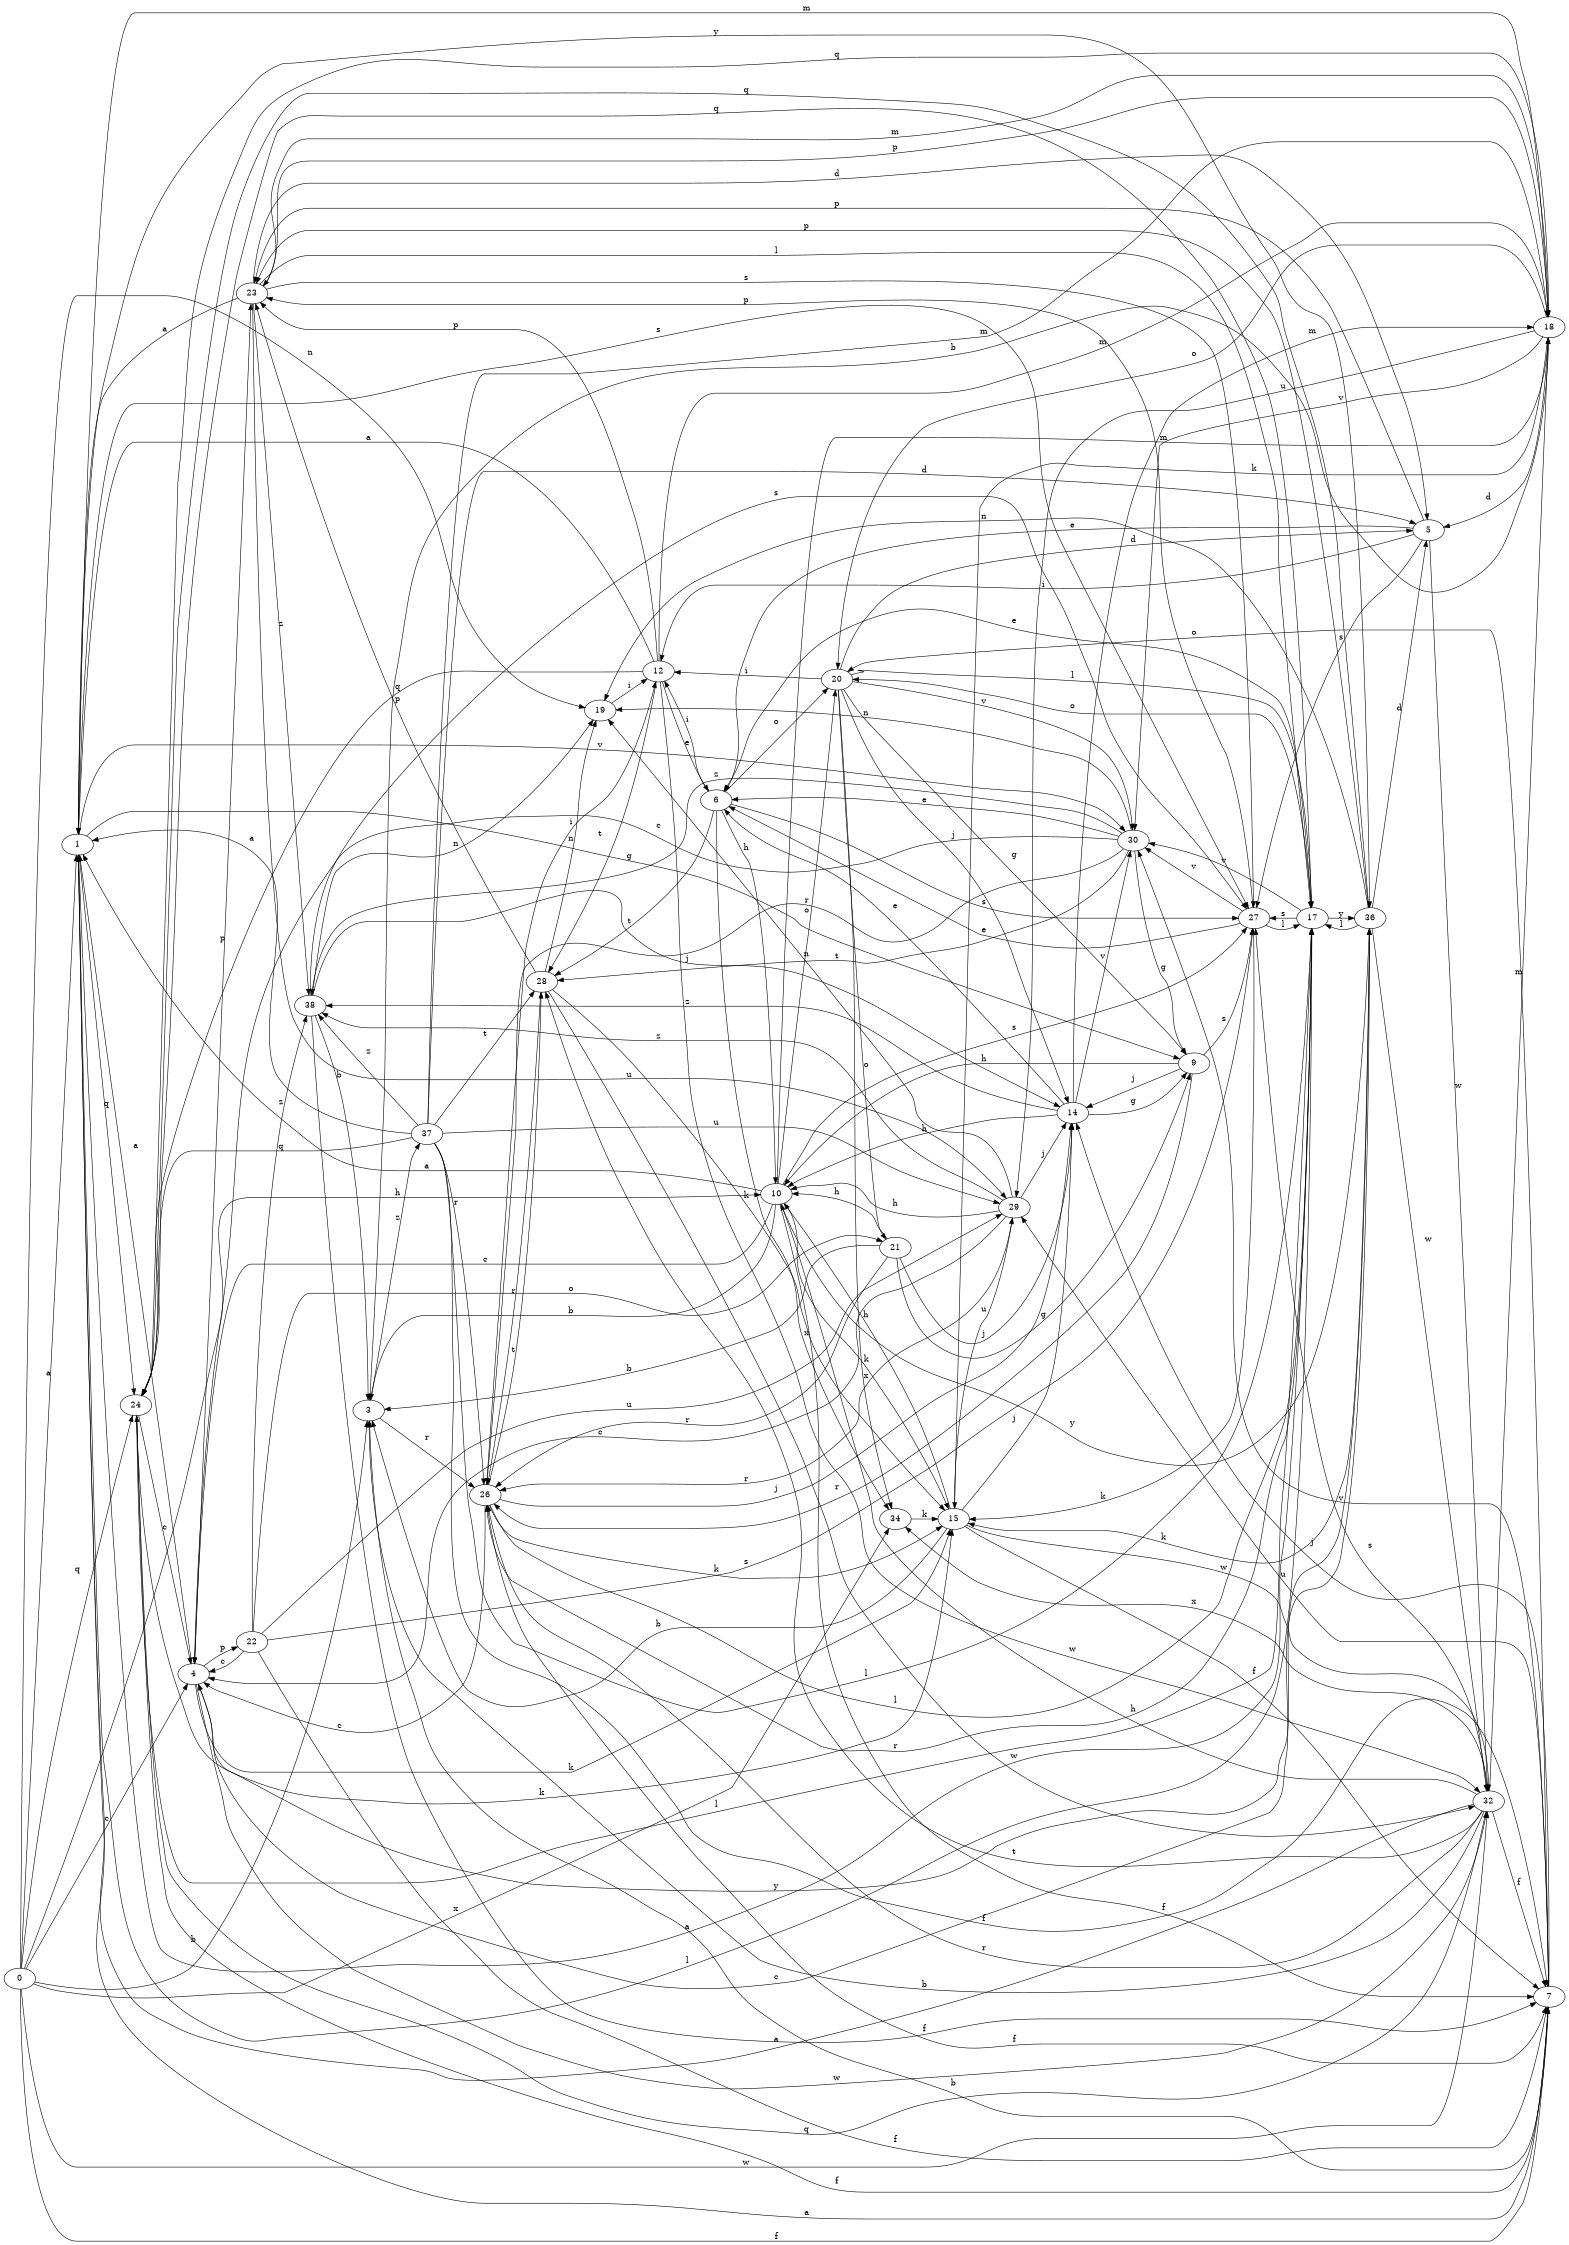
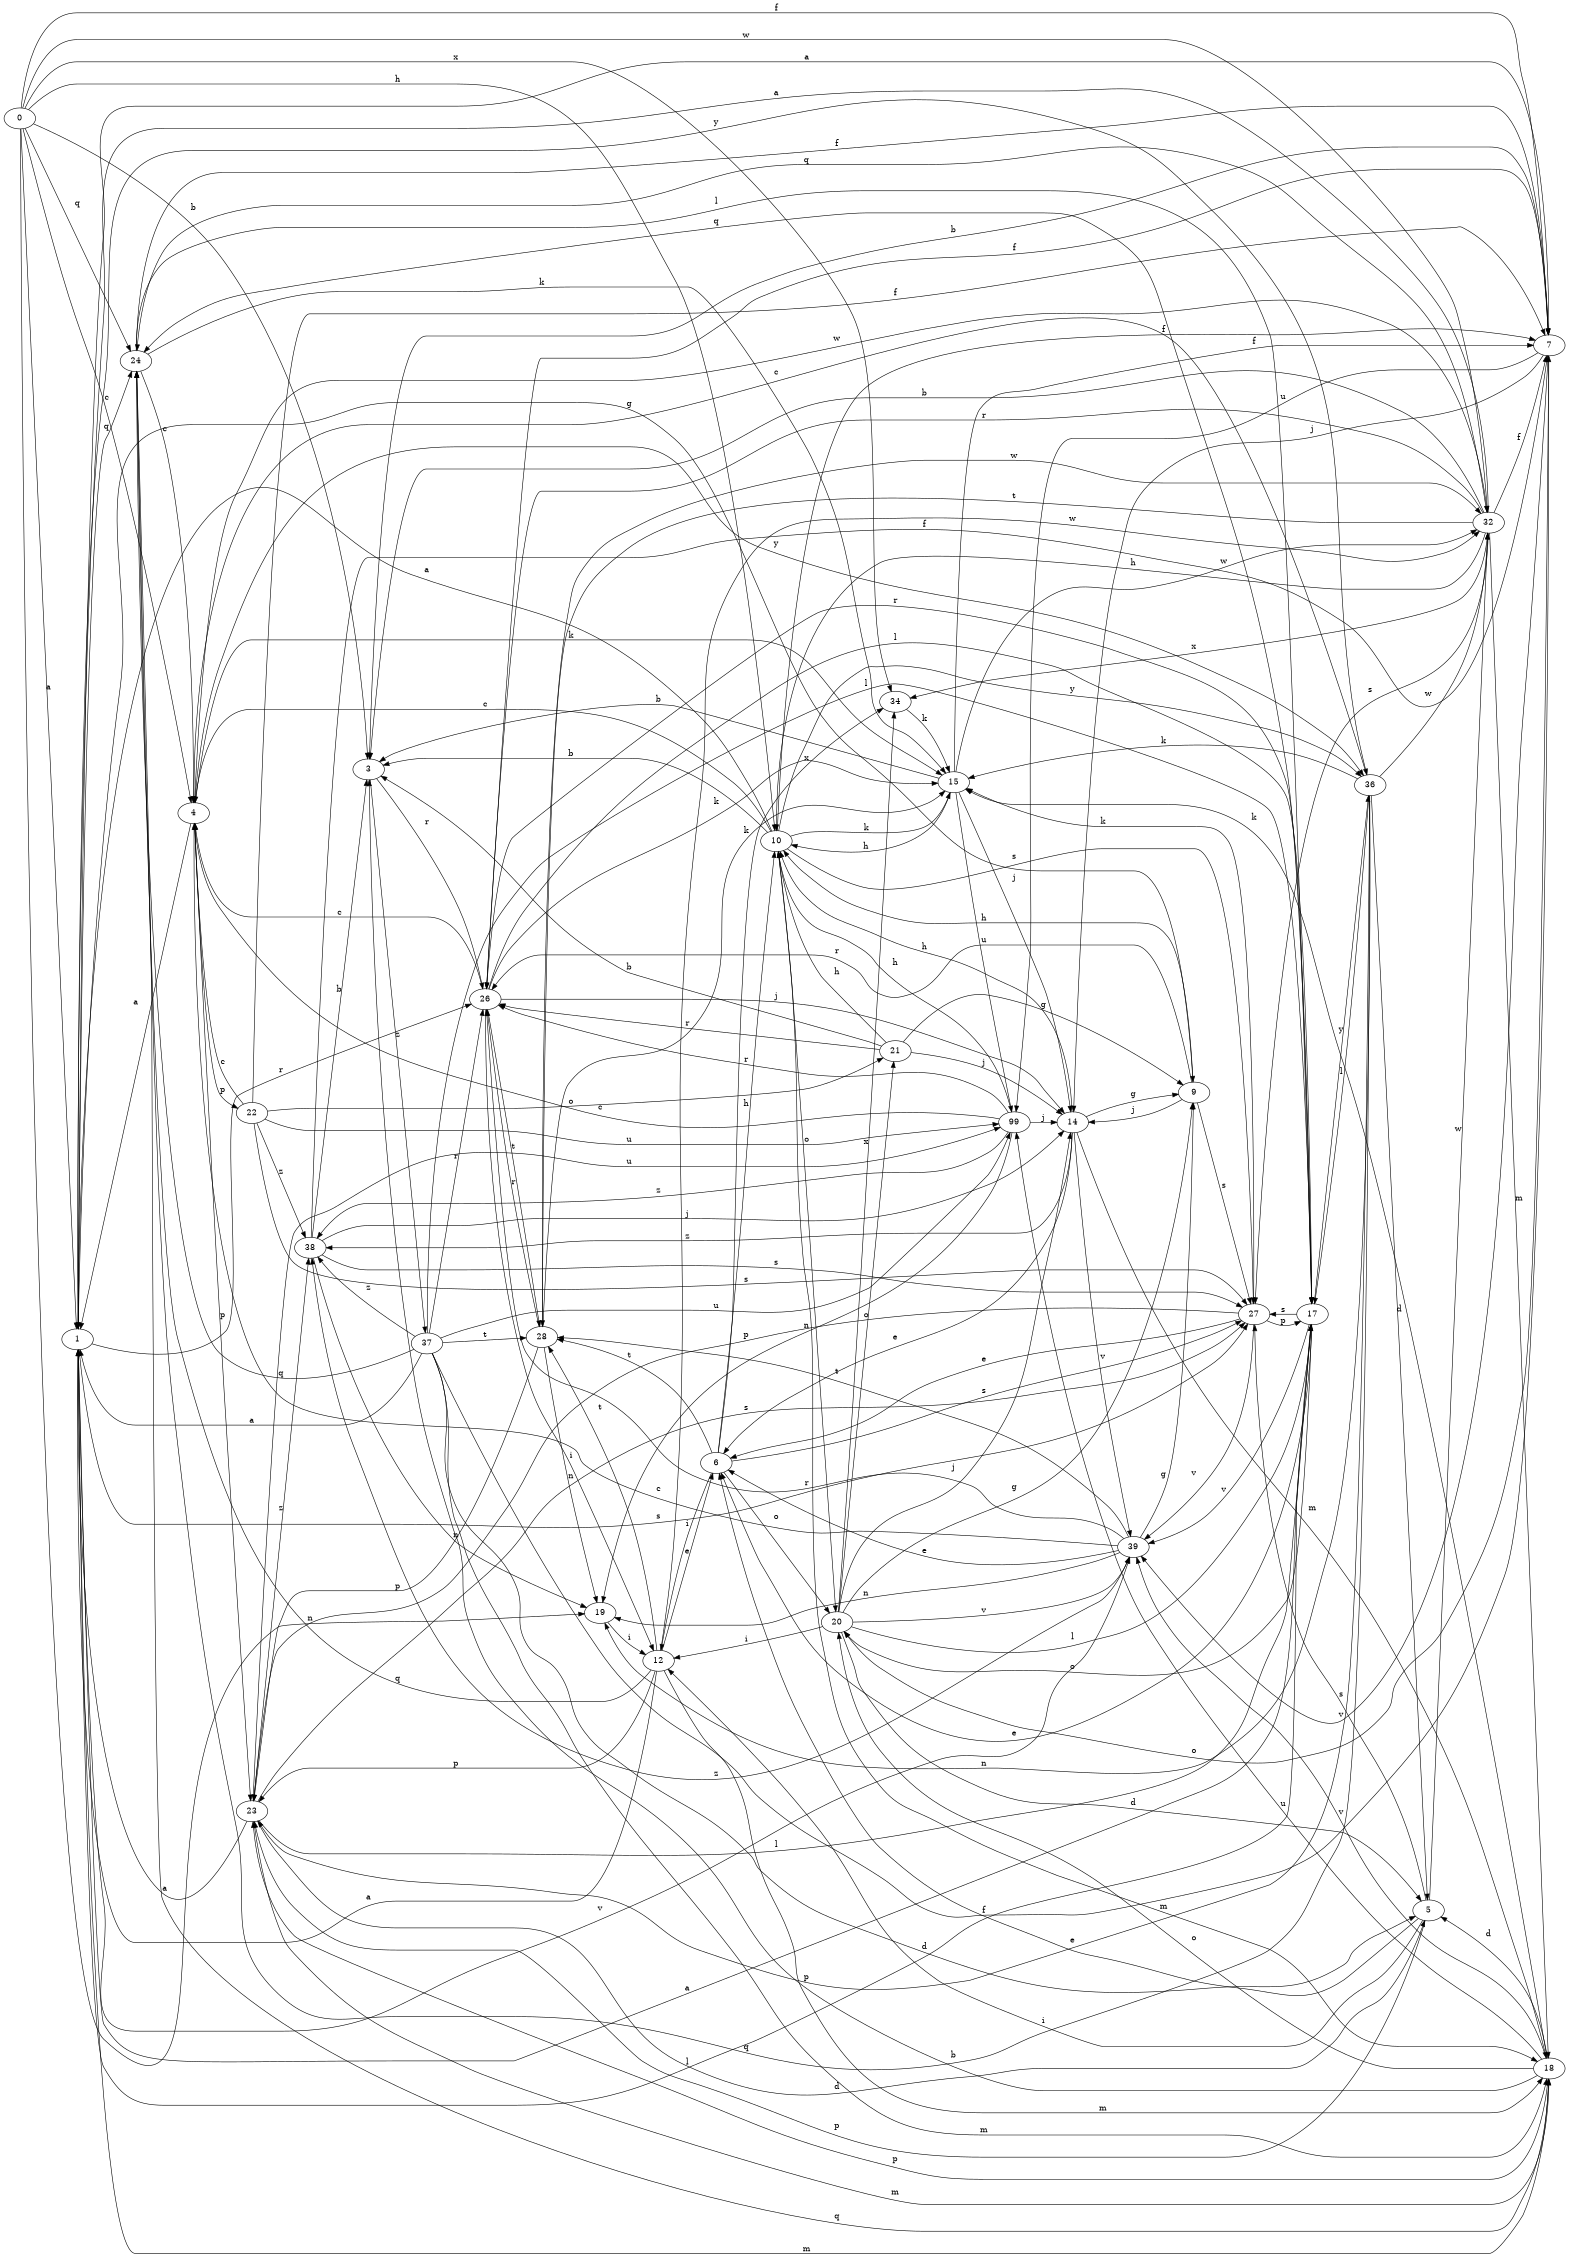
(1133, 841) -> (1133, 1547)
(1283, 925) -> (1283, 1321)
none -> (231, 1161)
(1014, 1208) -> (1014, 1122)
